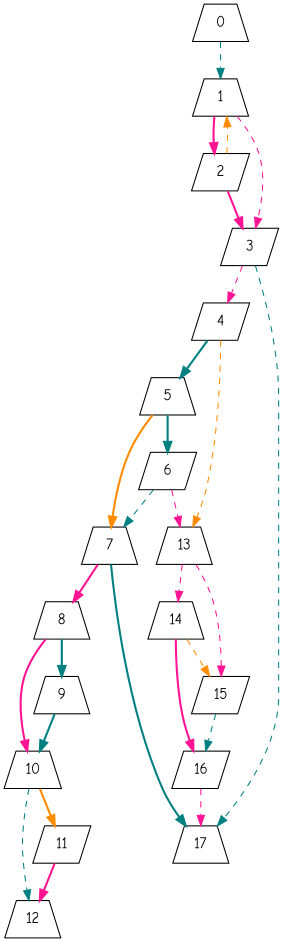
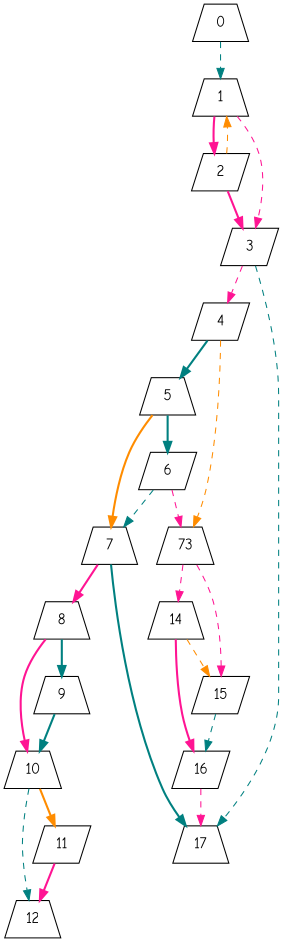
(184, 546) -> (185, 546)
